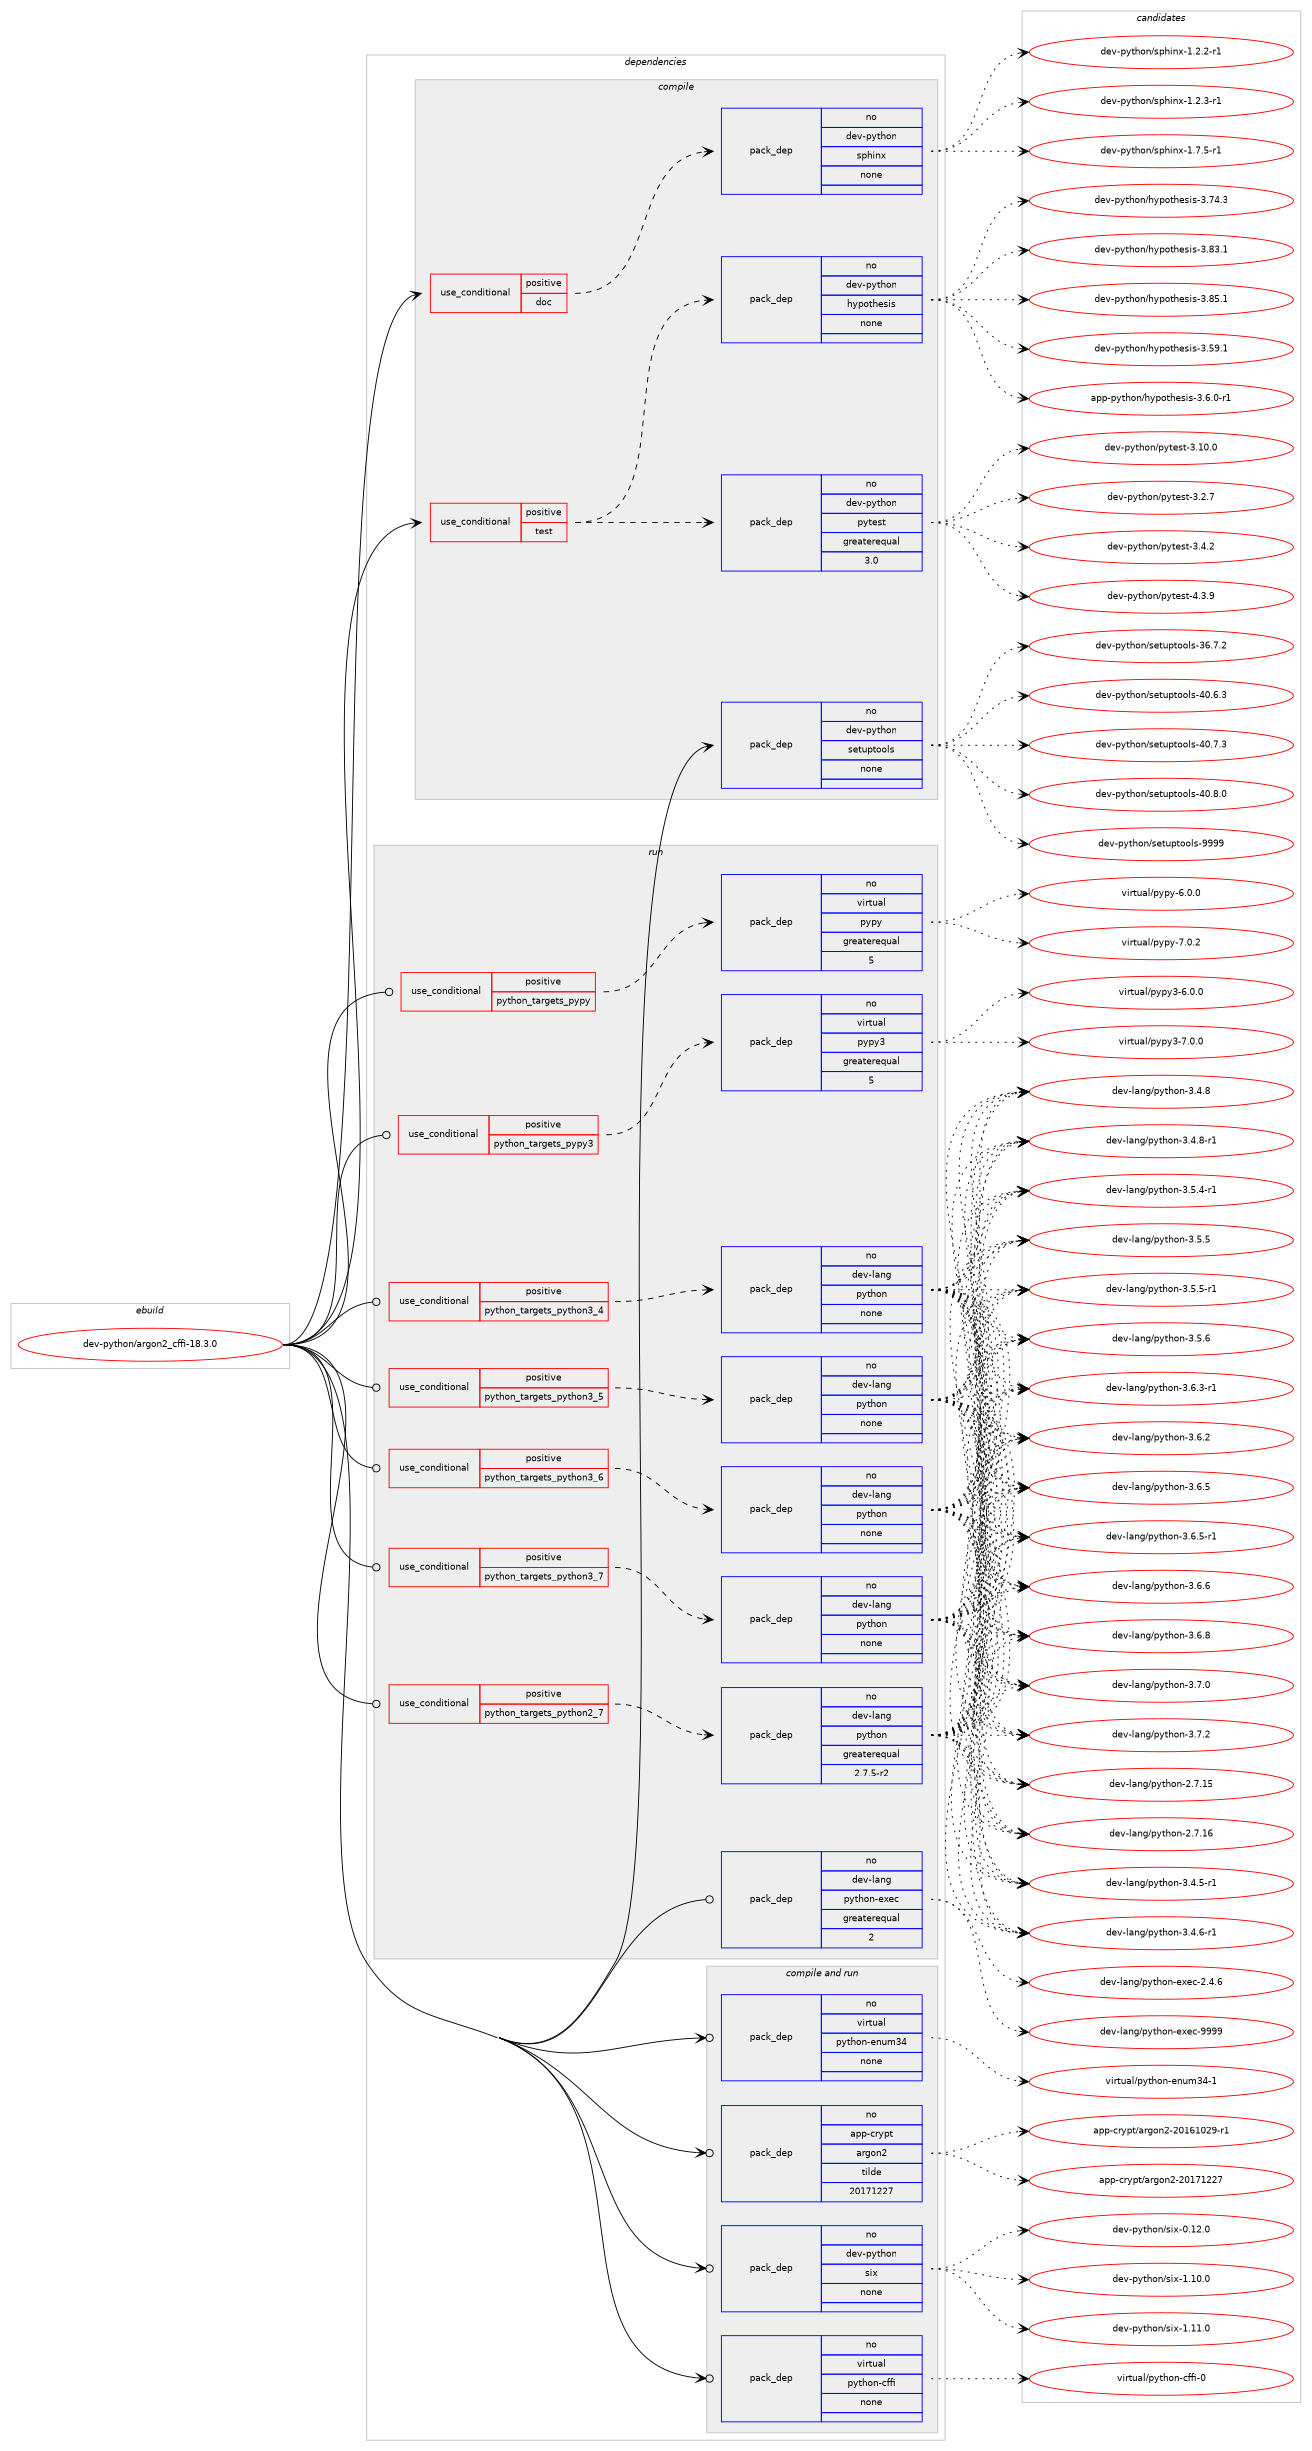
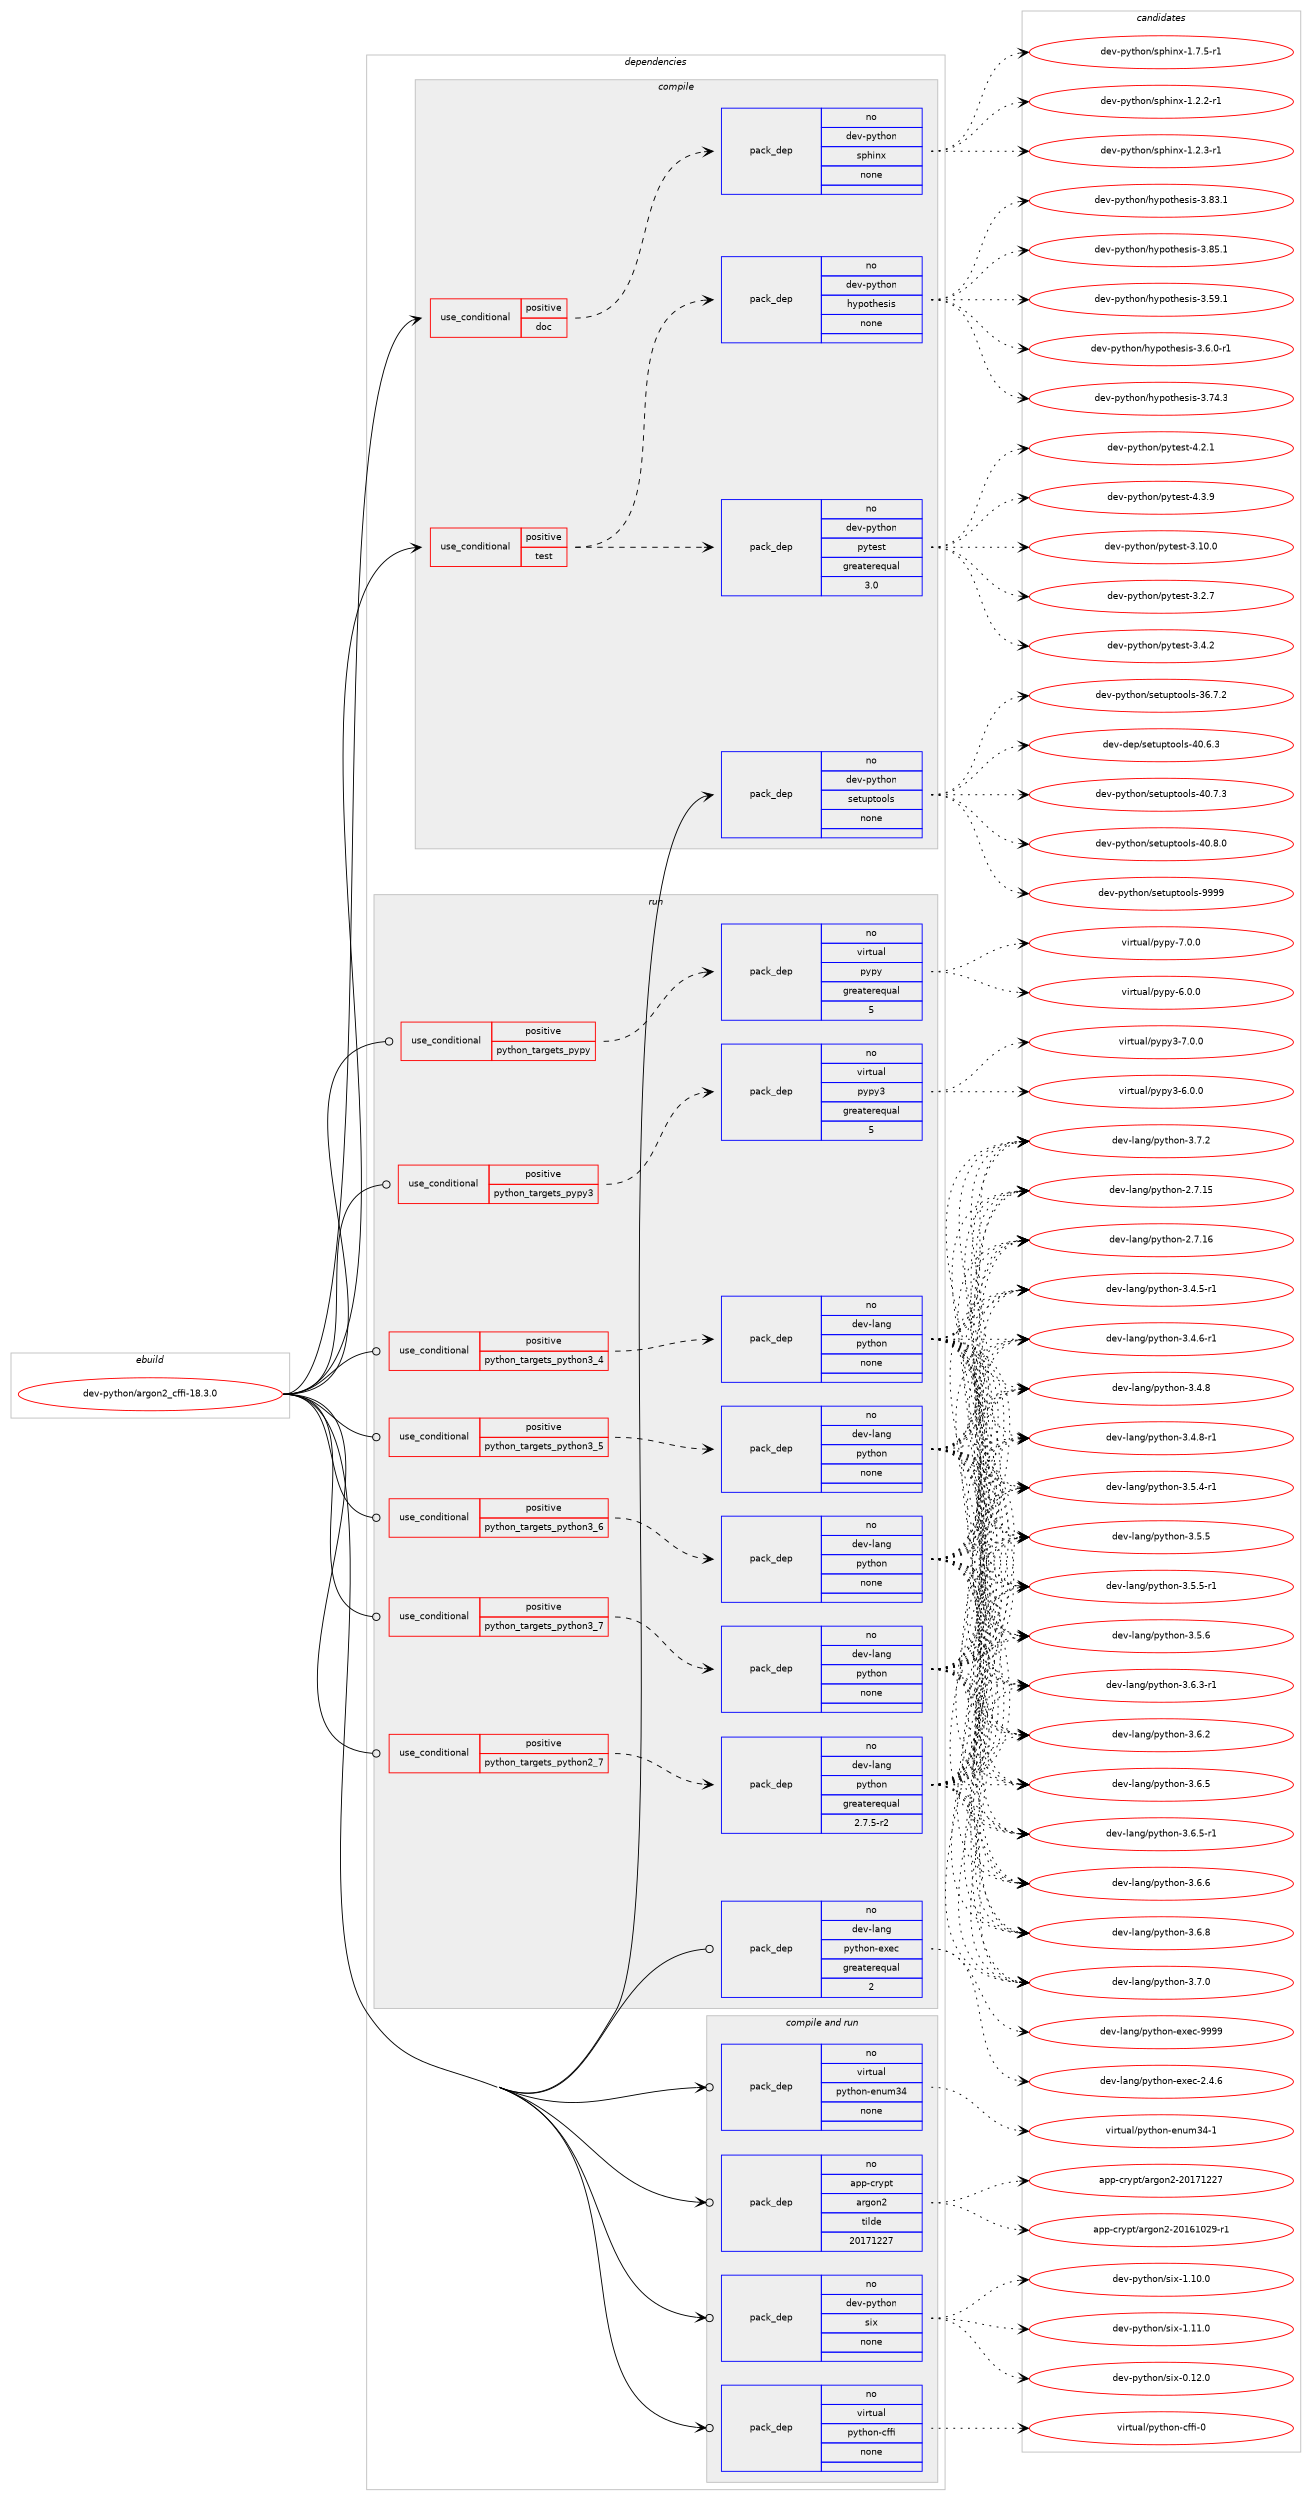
(1161, 399) -> (1161, 349)
none -> (1161, 448)
(1161, 696) -> (1161, 745)
(1161, 943) -> (1161, 943)
